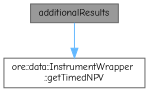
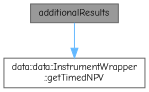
(74, 73) -> (74, 73)
